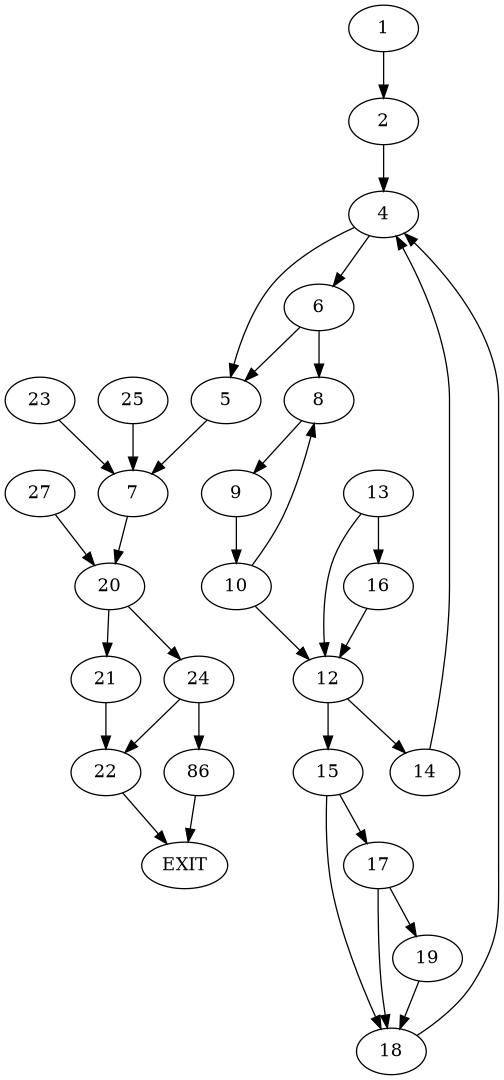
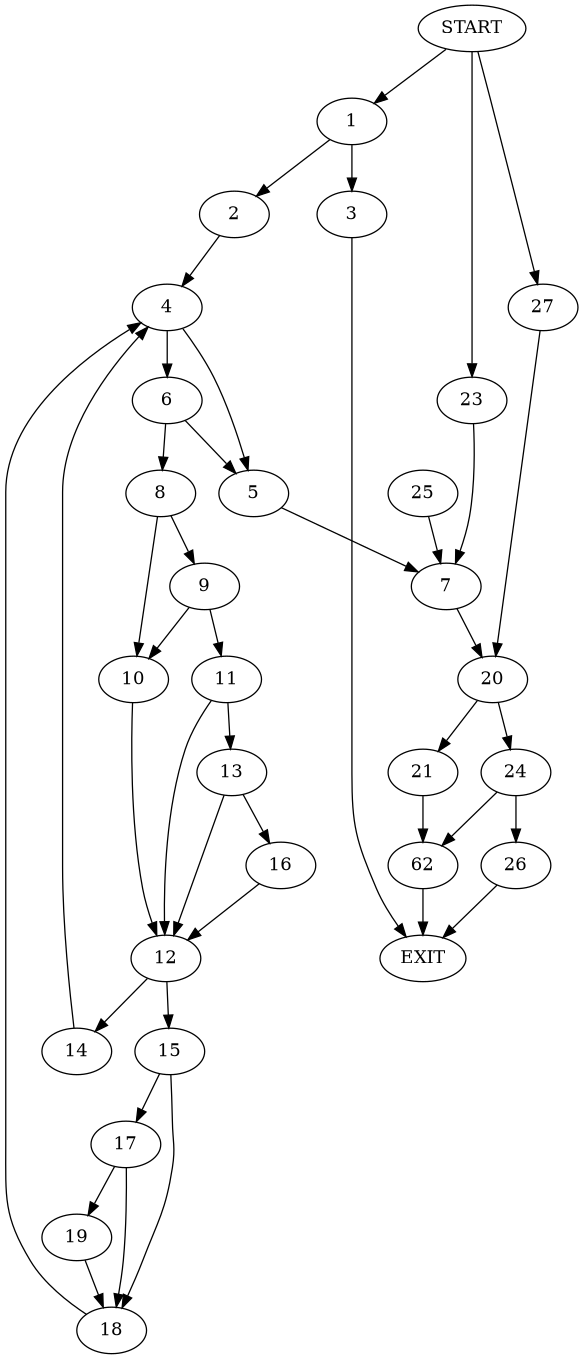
none -> (472, 28)
none -> (352, 214)
(289, 504) -> (148, 580)
none -> (227, 679)
(106, 772) -> (423, 865)
(199, 772) -> (516, 865)
